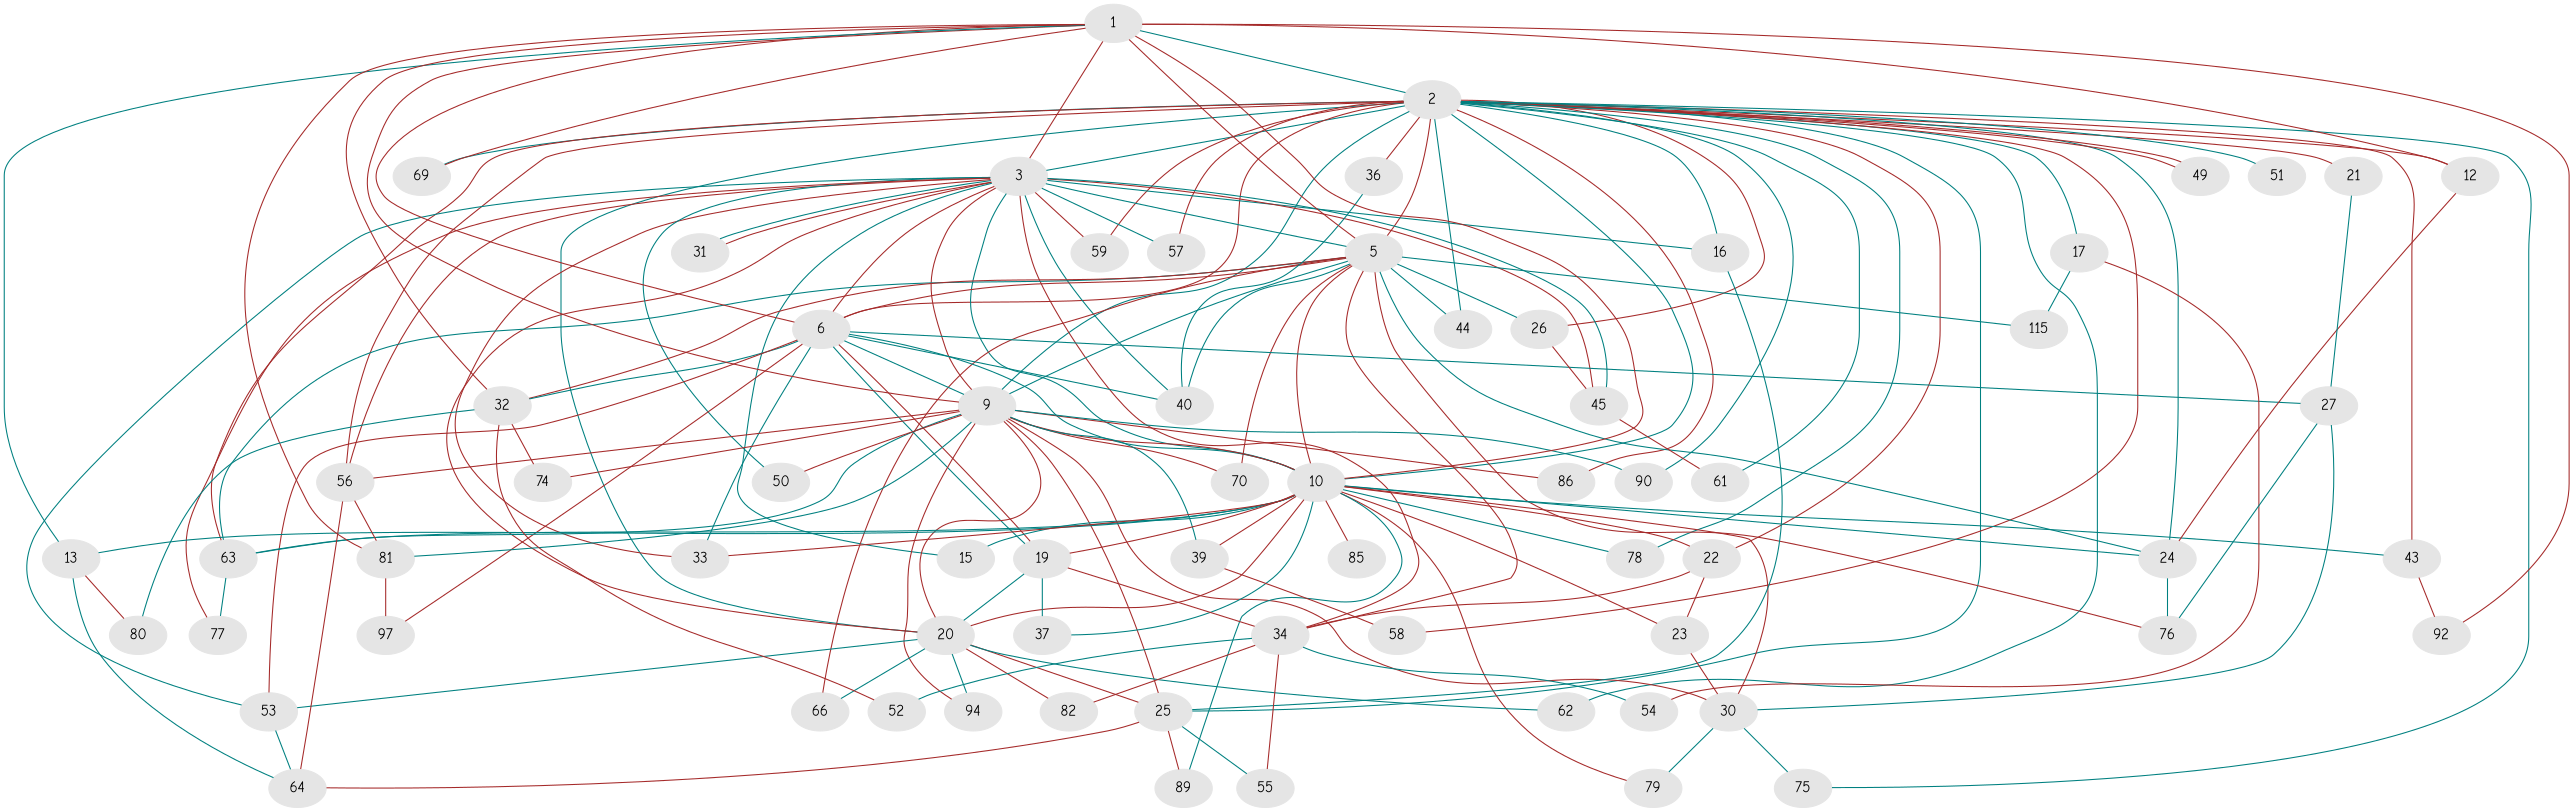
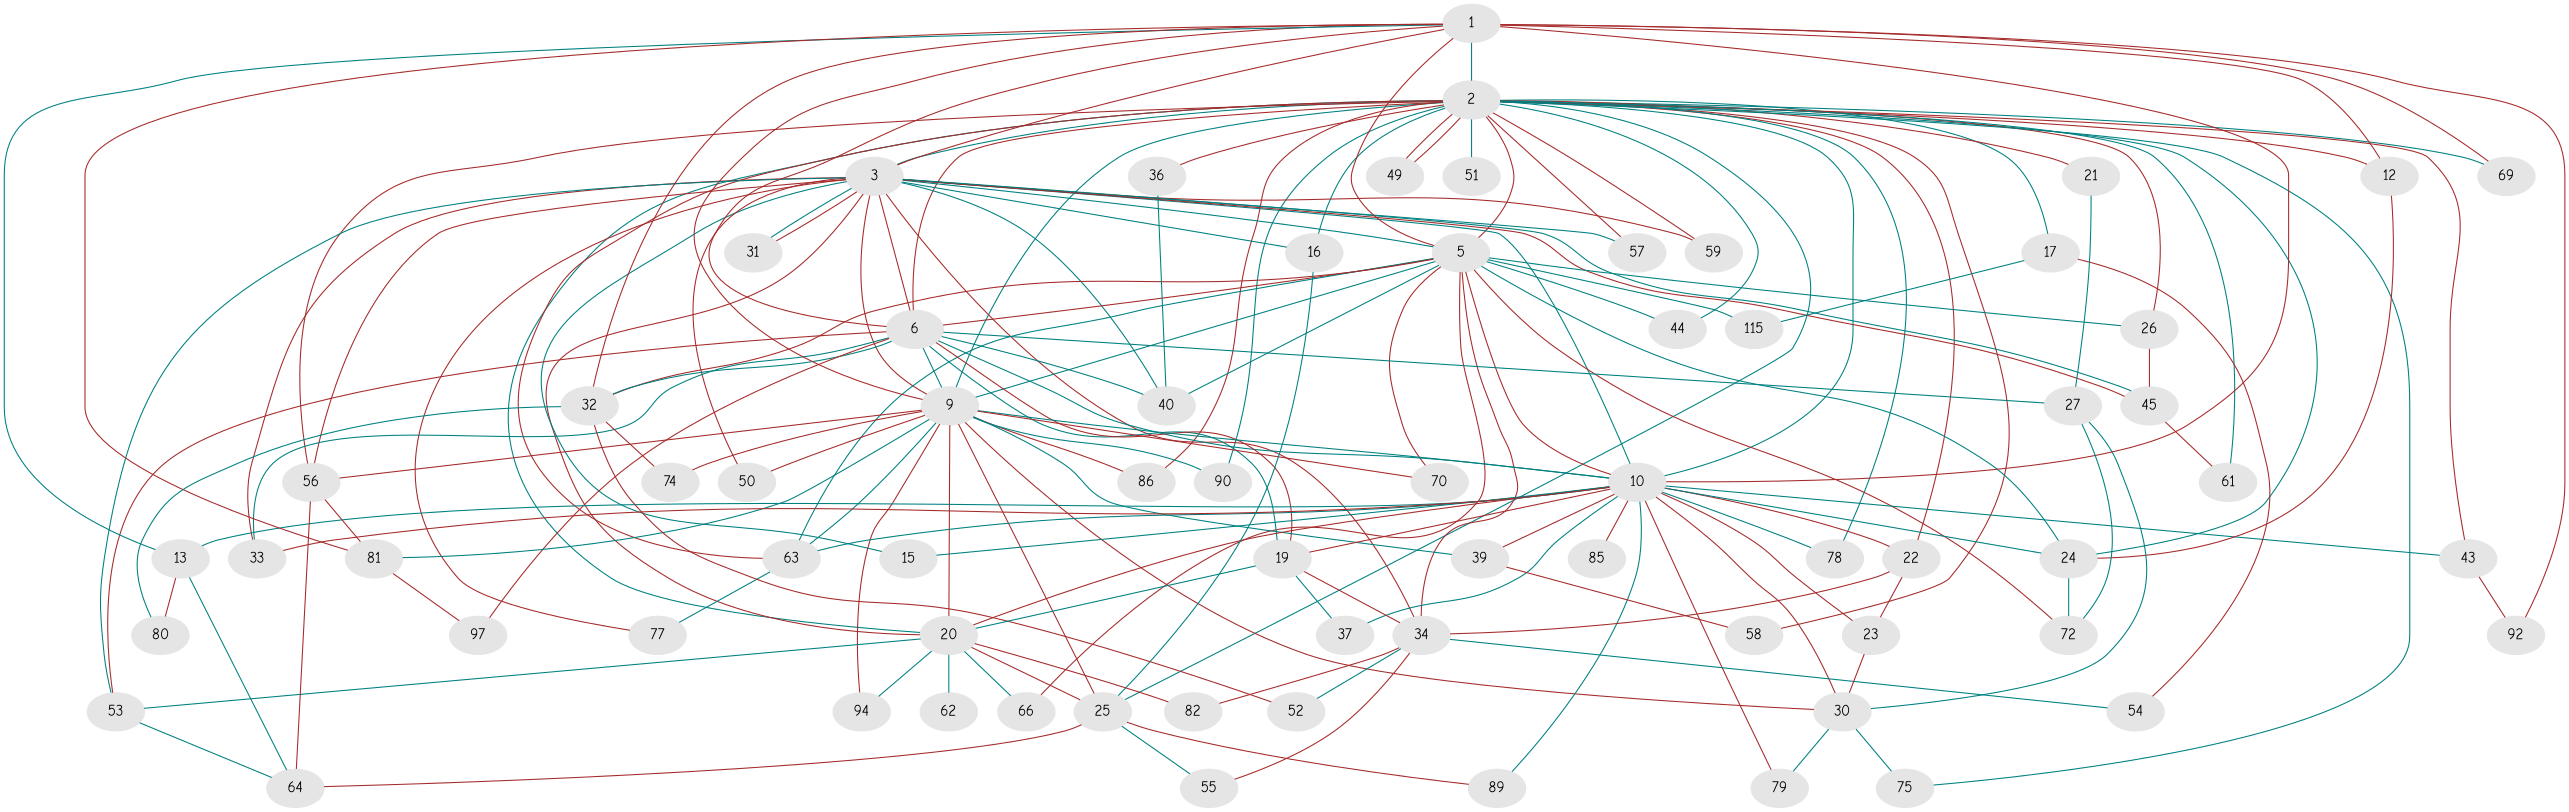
(715, 206) -> (697, 278)
(2095, 356) -> none
(1153, 443) -> (1293, 445)
(2168, 635) -> (2069, 635)
